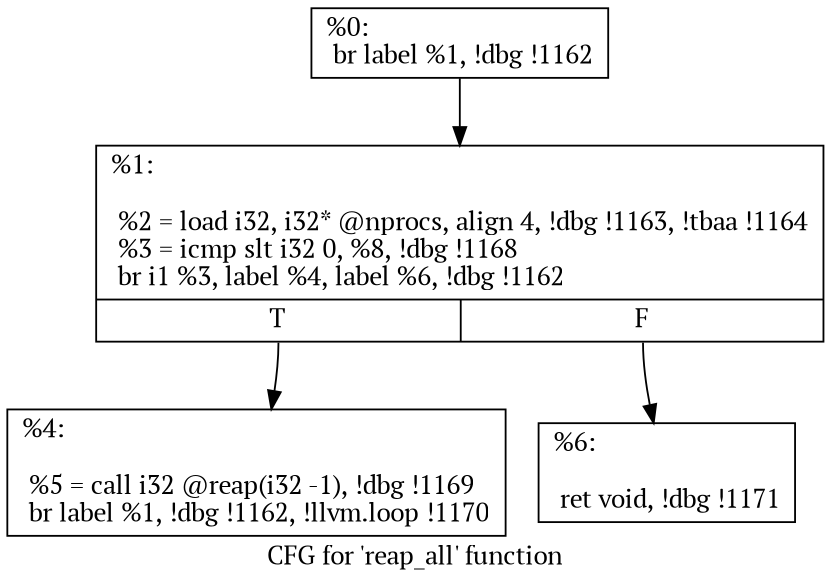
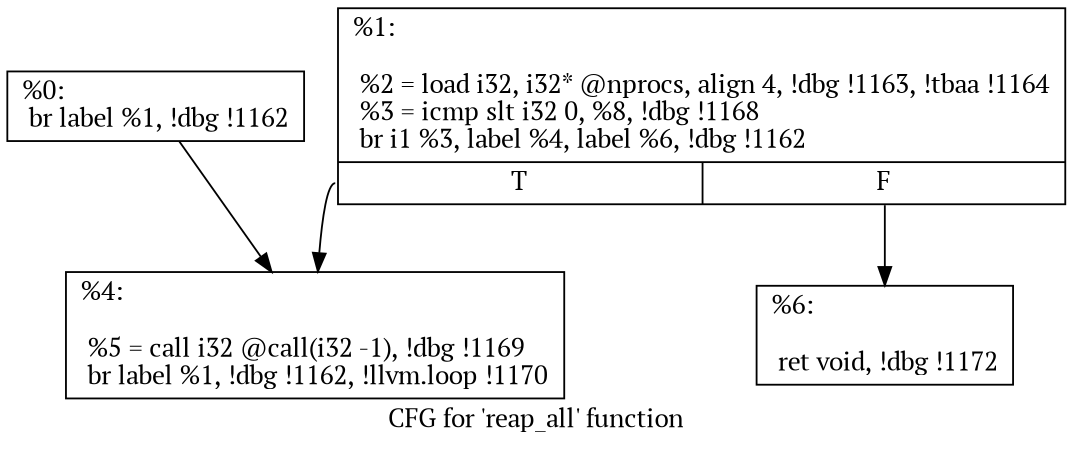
(460, 103) -> (220, 199)
(248, 486) -> (303, 349)
(667, 500) -> (885, 363)
